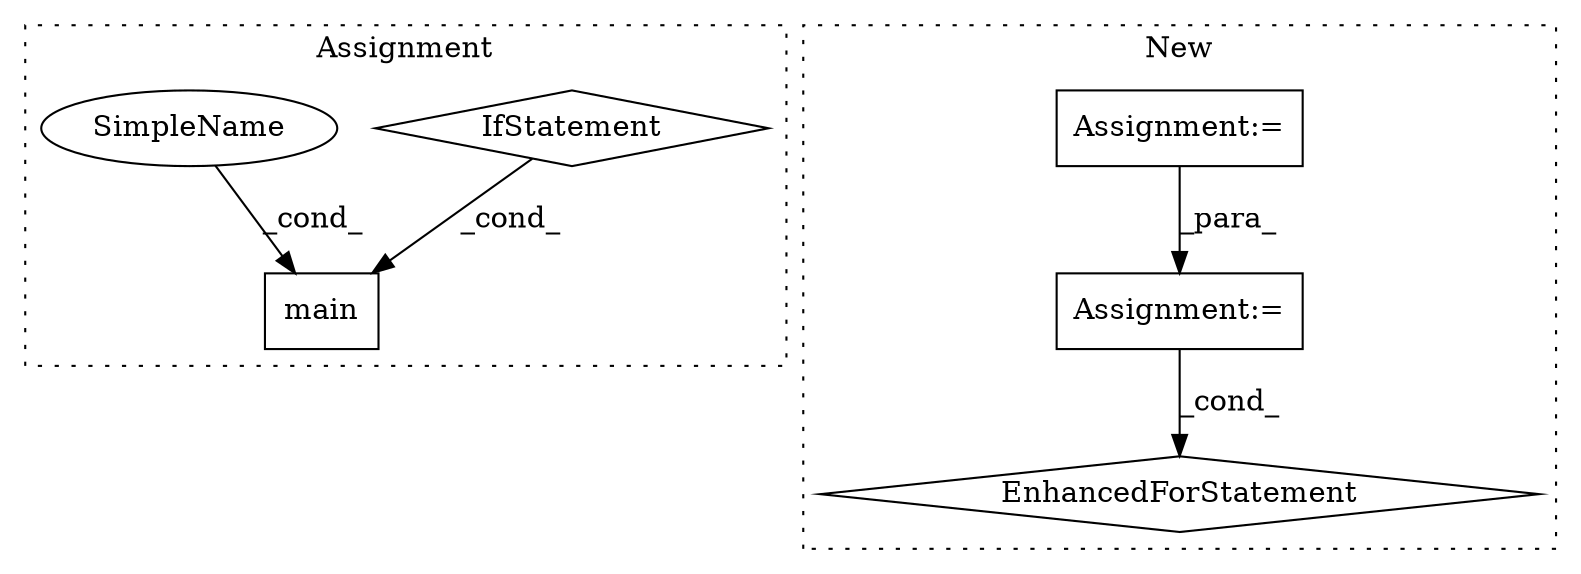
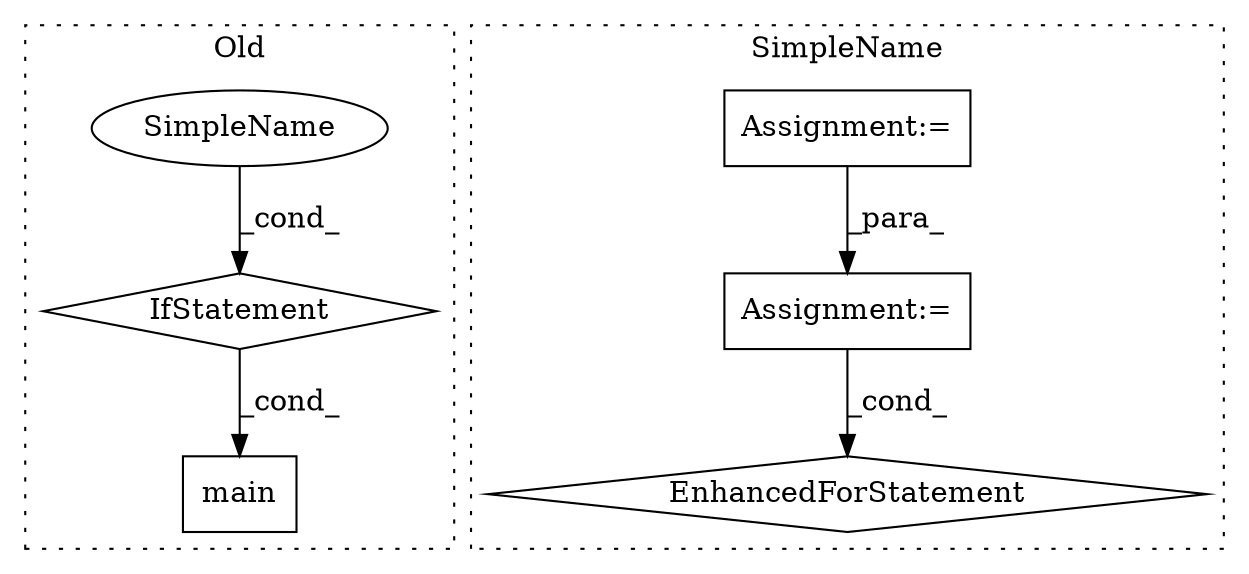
(406, 49) -> (240, 49)
(1180, 49) -> (847, 49)
(249, 211) -> (240, 209)
